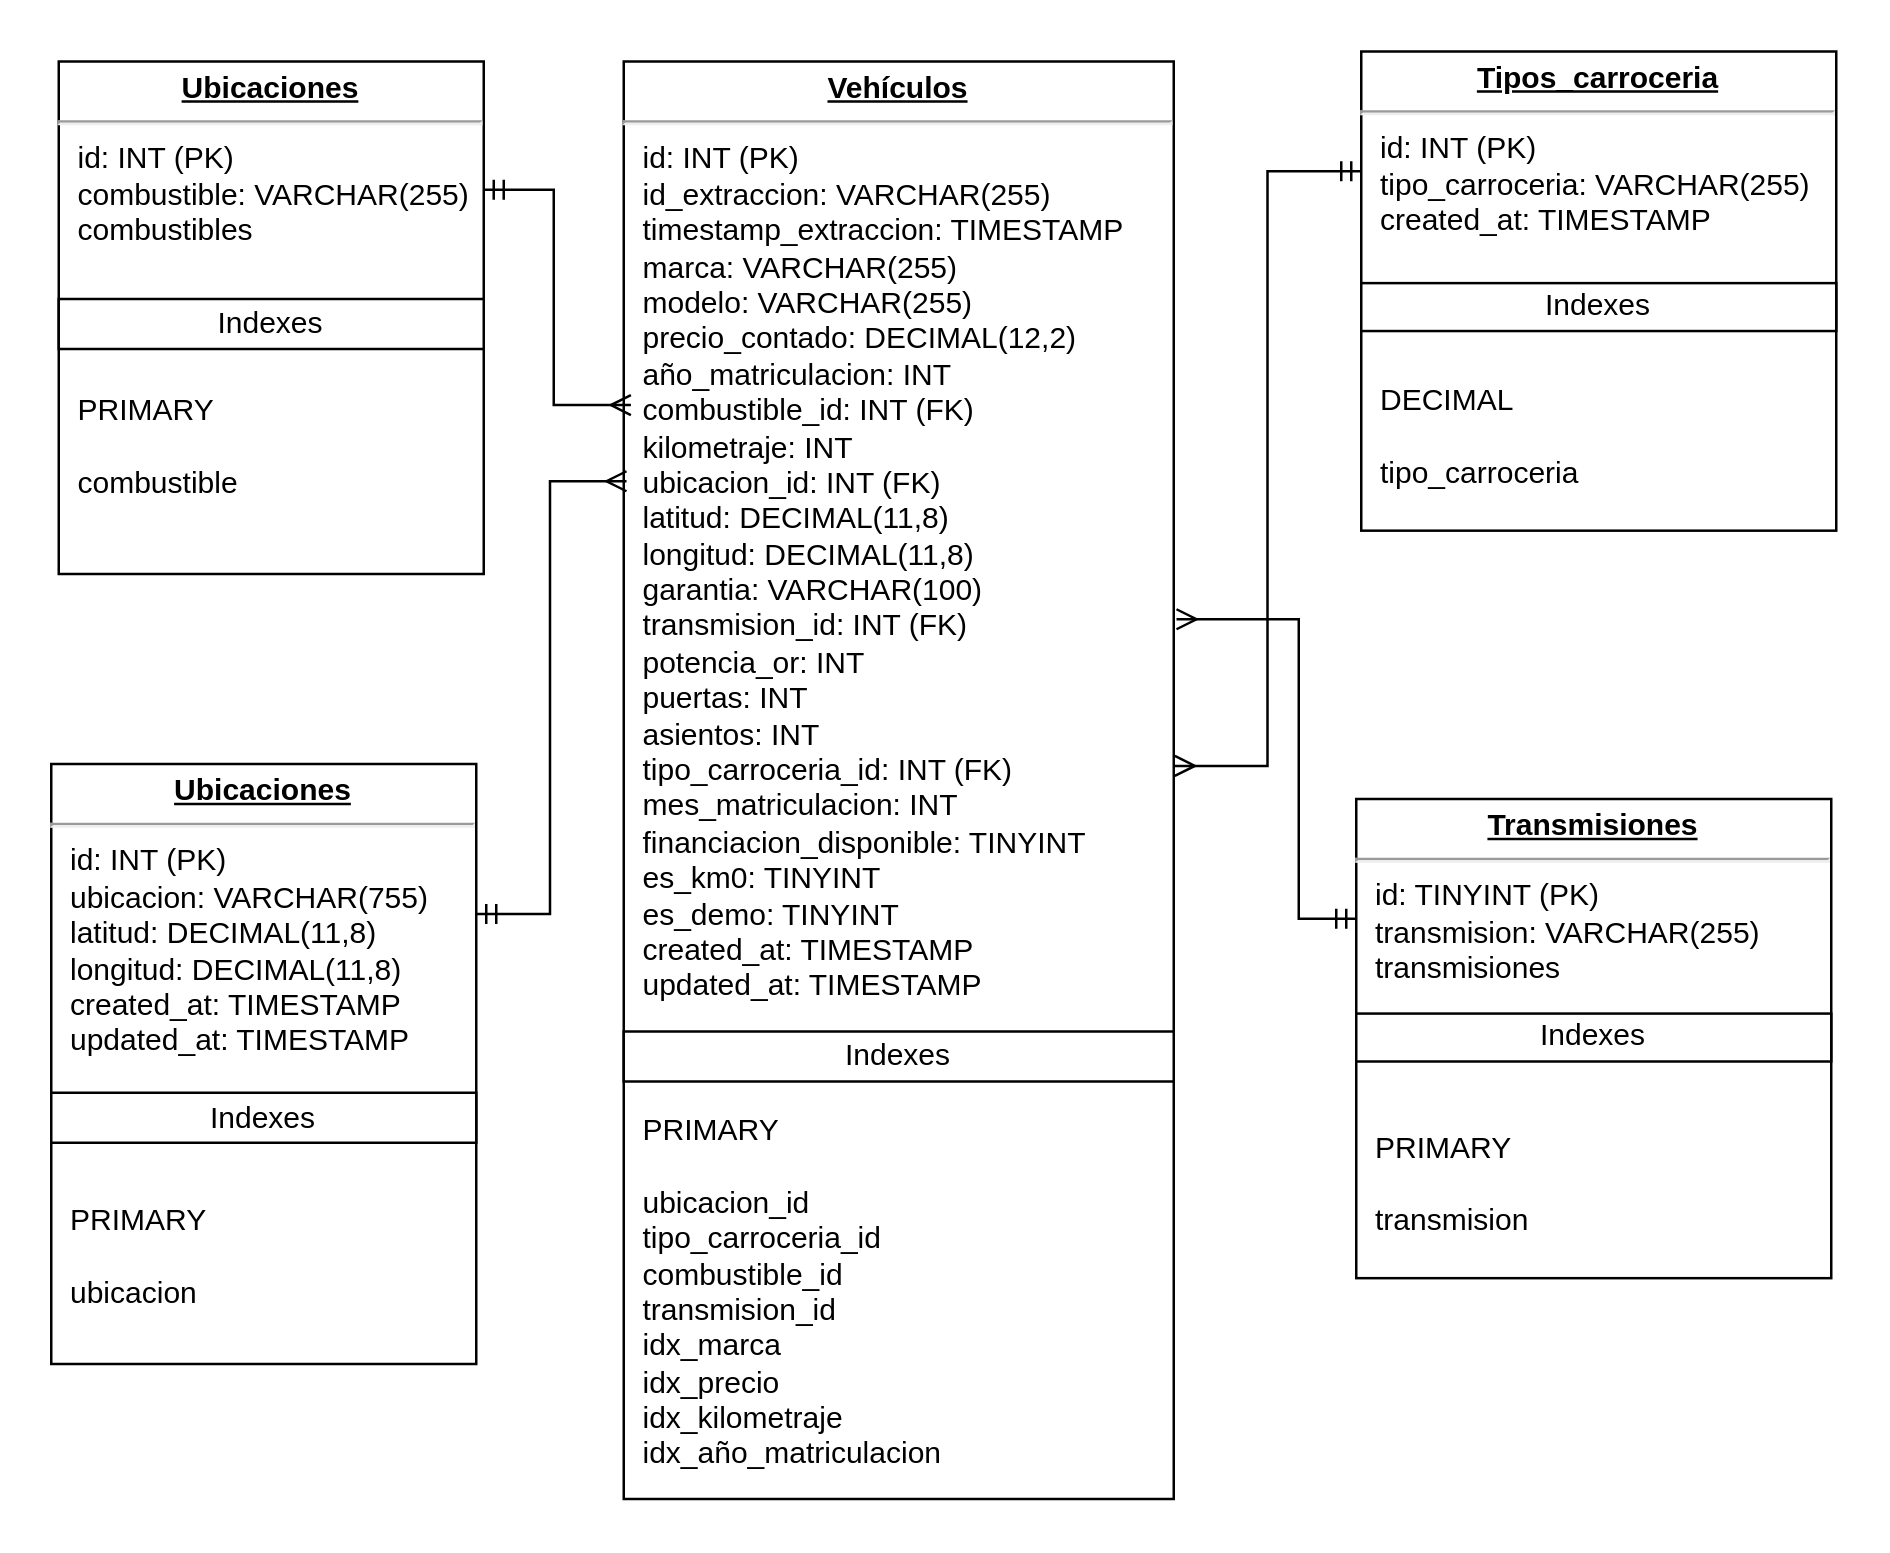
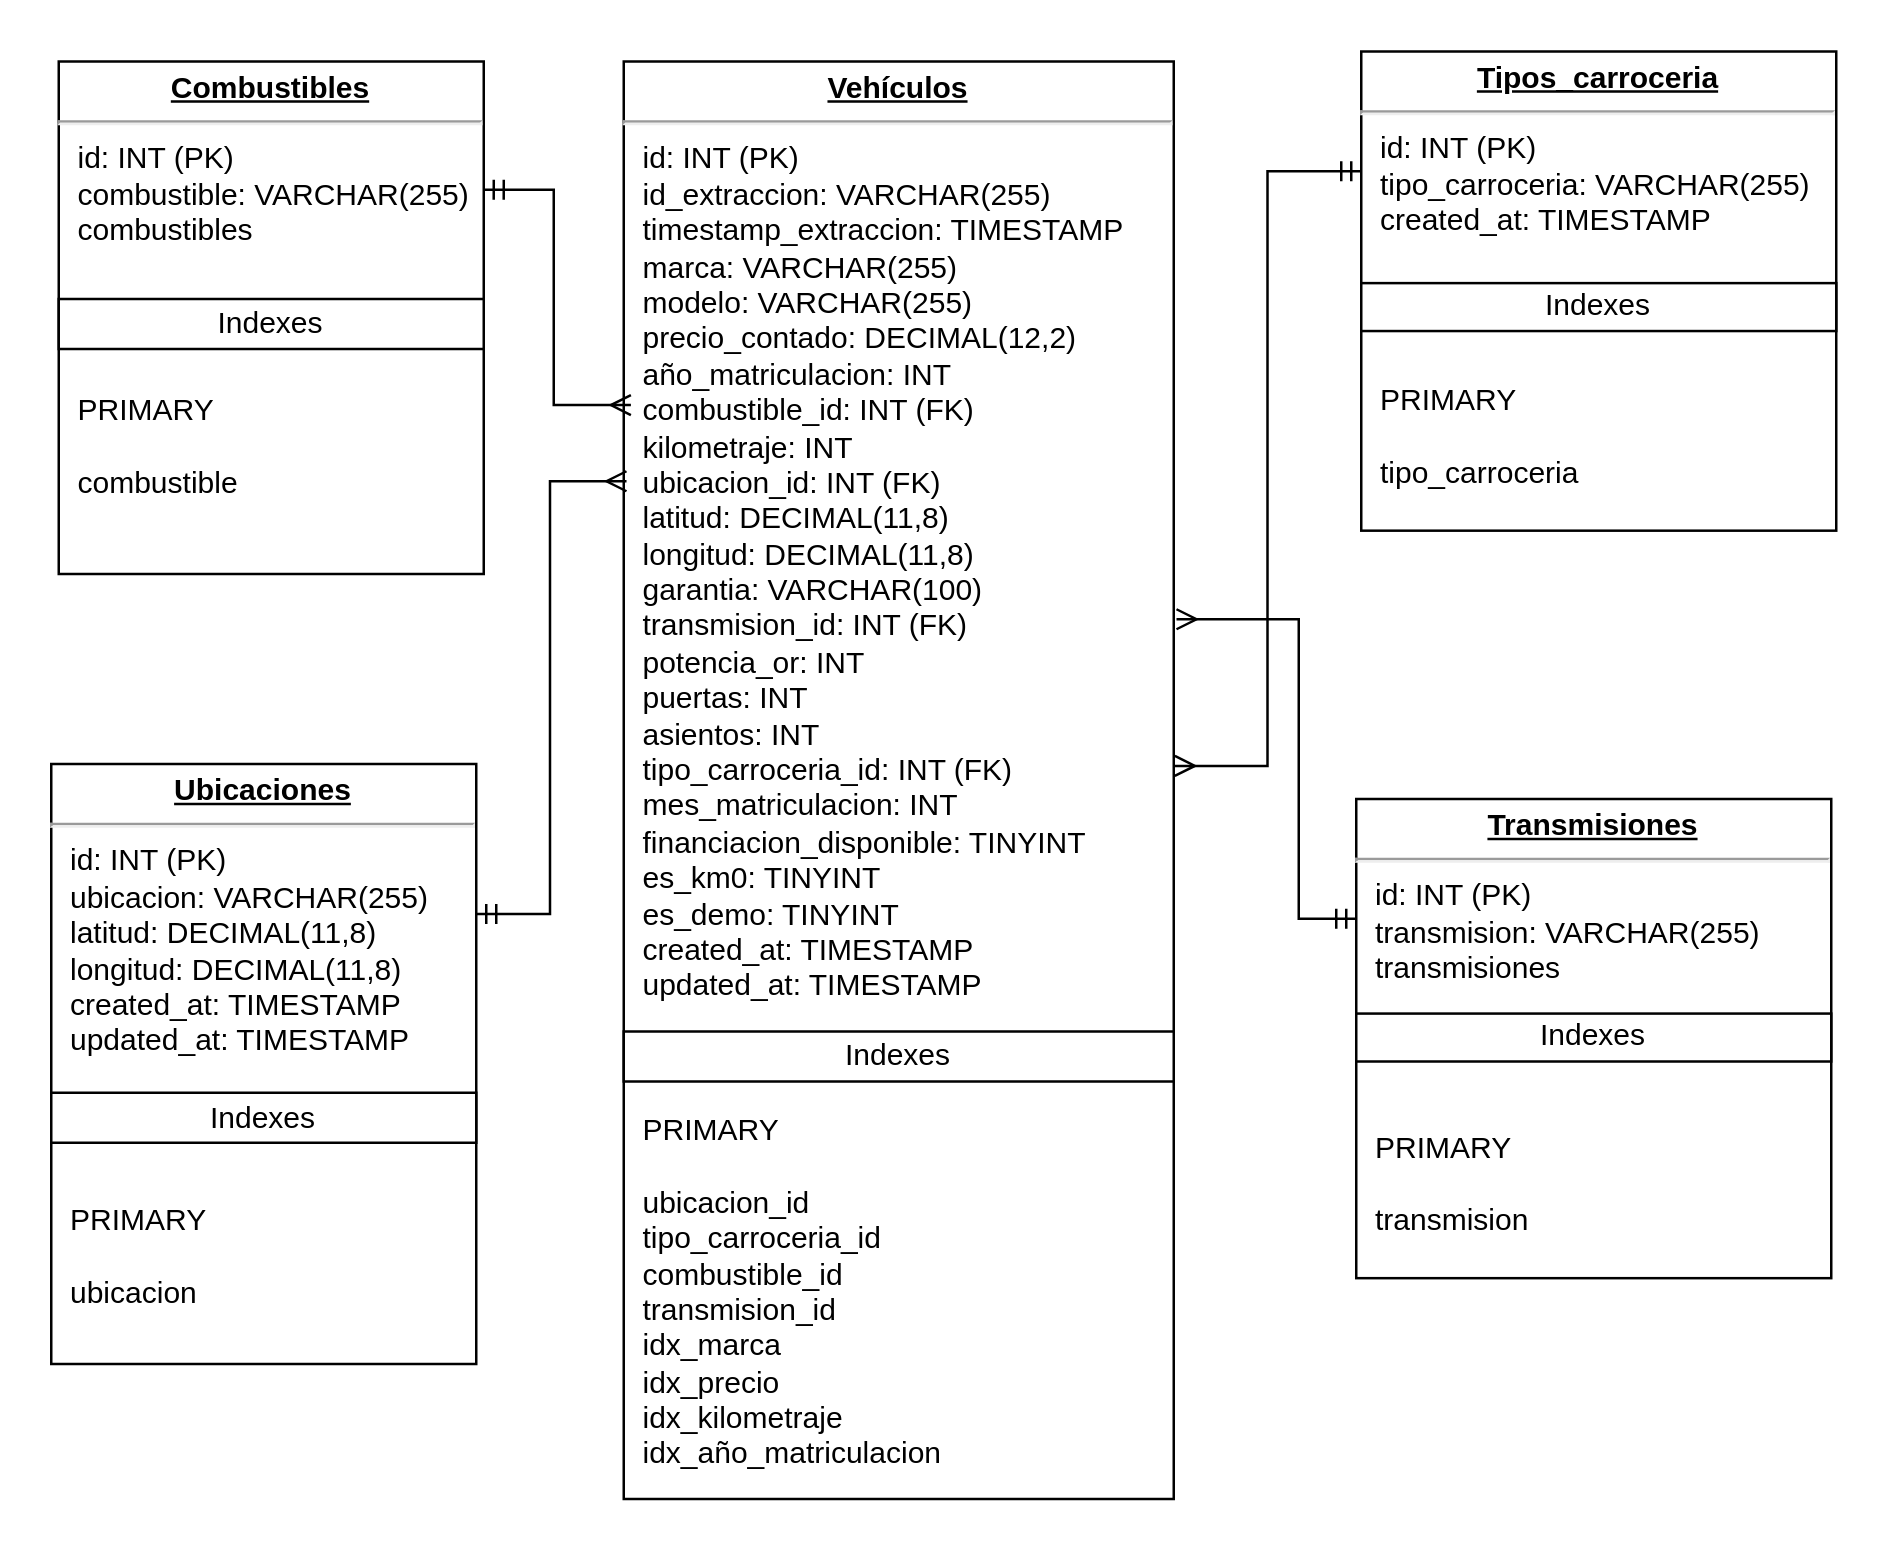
(1589, 159) -> (1589, 159)
(253, 169) -> (253, 169)
(1551, 907) -> (1551, 907)
(229, 926) -> (229, 926)
